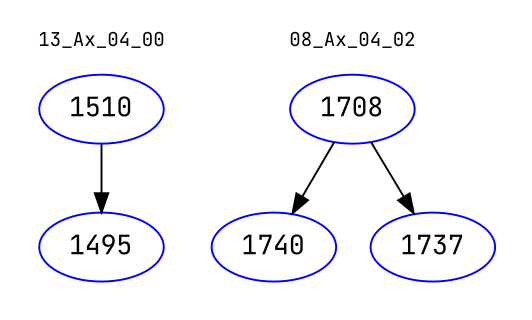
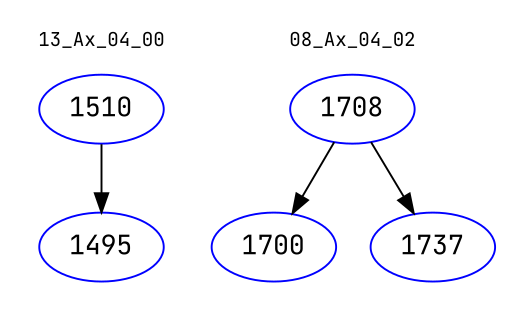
(274, 247) -> (274, 247)
